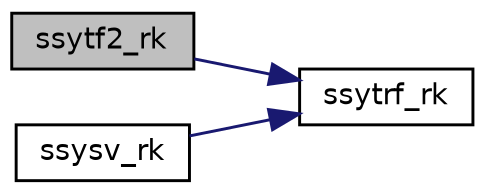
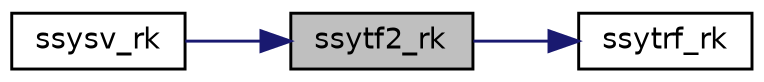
(230, 128) -> (223, 41)
